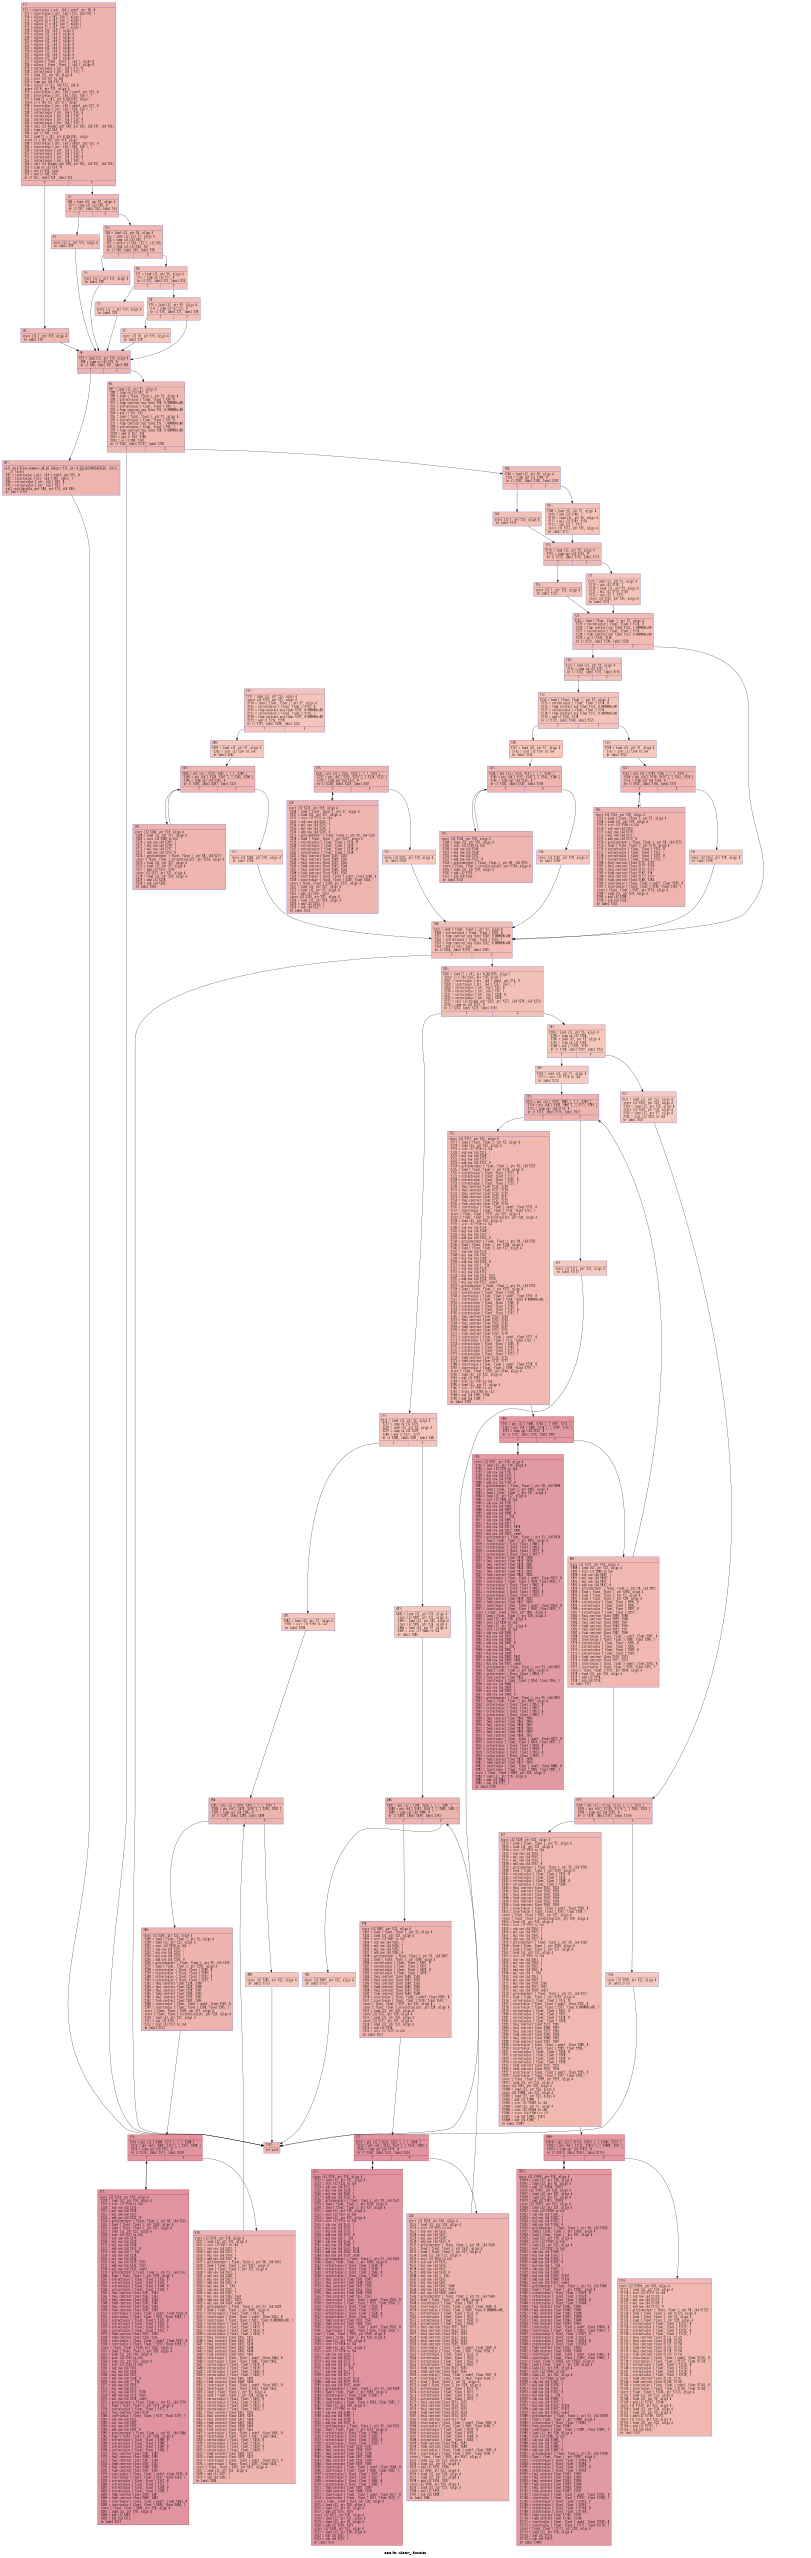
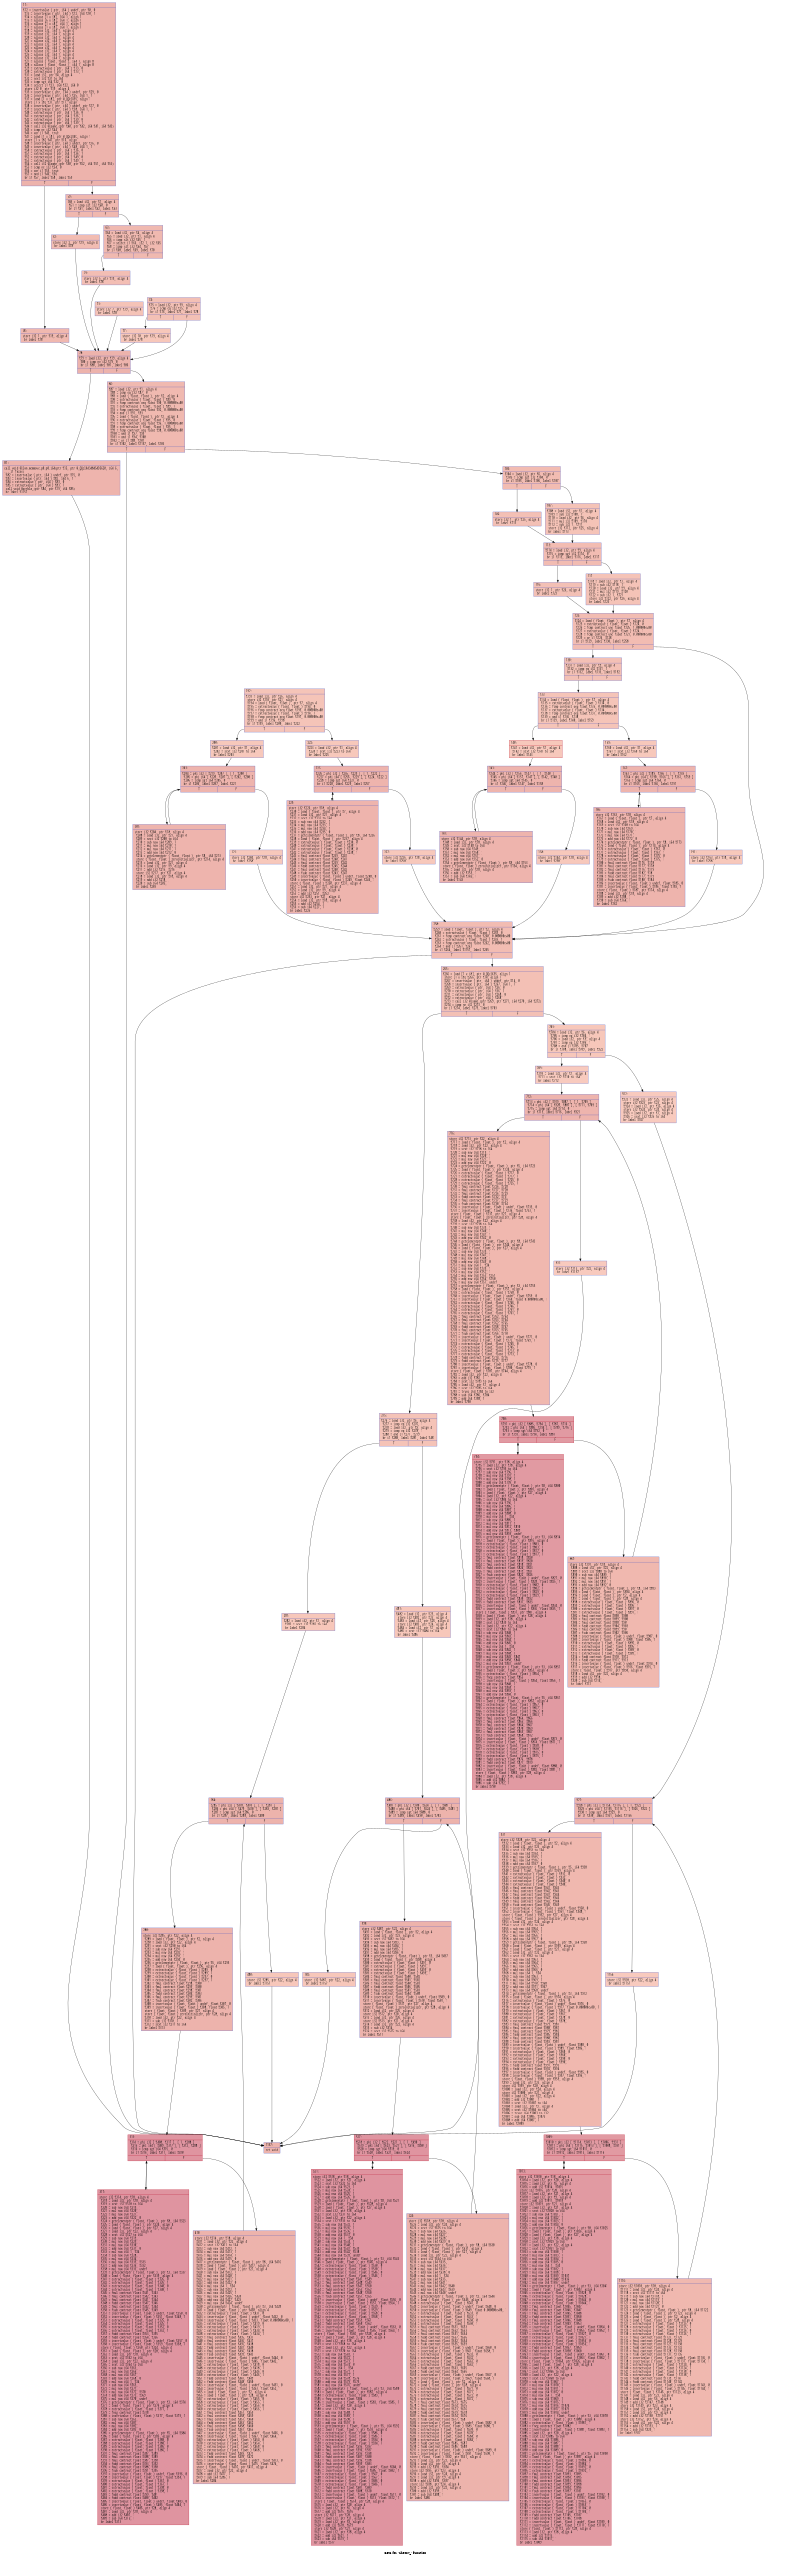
(161, 278) -> none
none -> (332, 749)
(613, 1741) -> (718, 2047)
